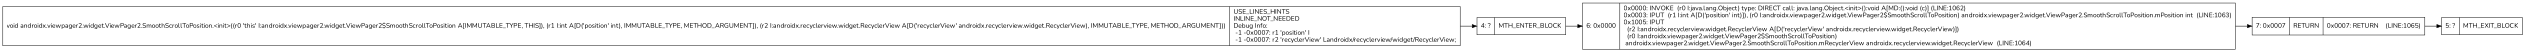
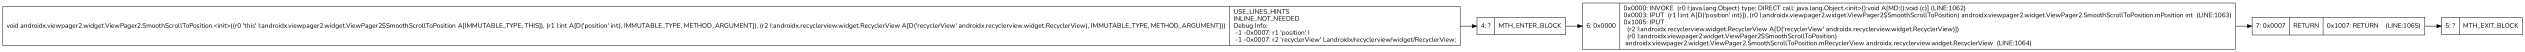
(2374, 26) -> (2374, 26)
